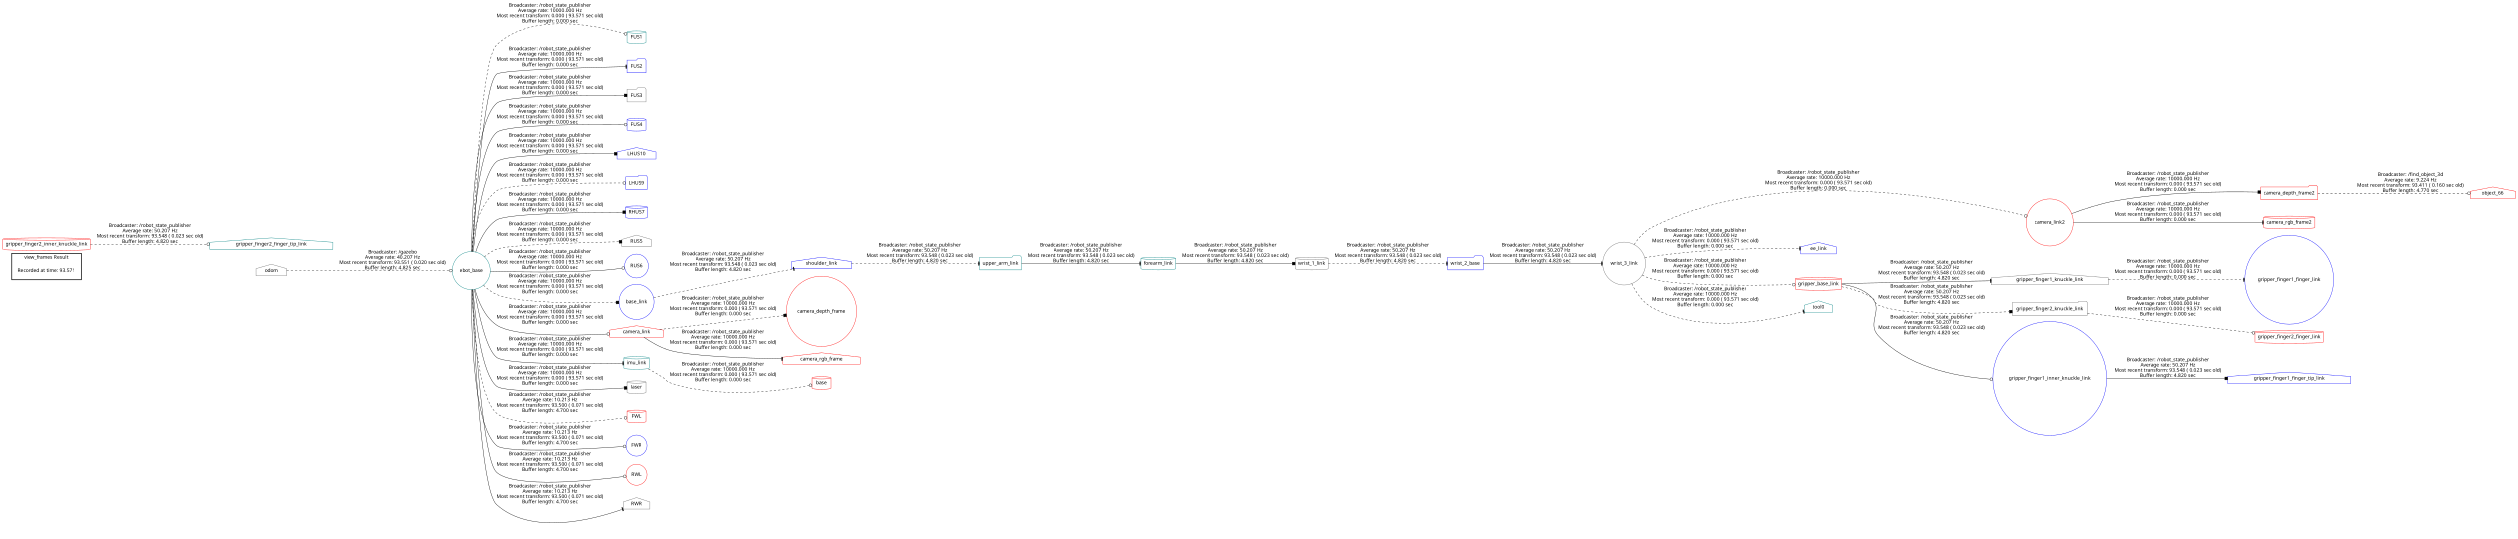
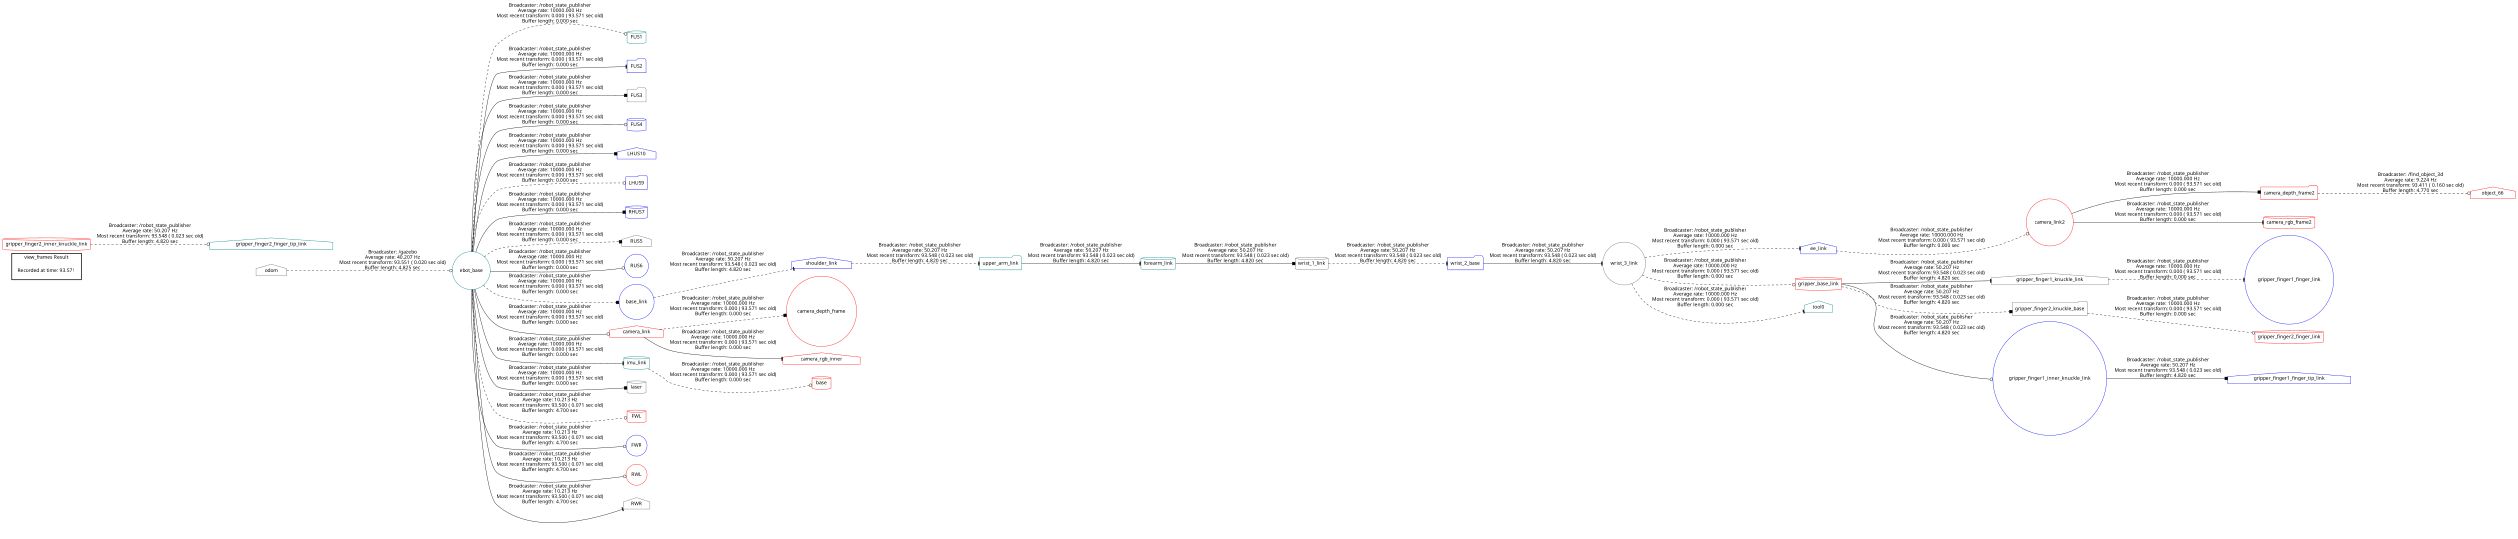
(1824, 191) -> (1932, 254)
(2050, 309) -> (2050, 309)
(822, 359) -> (822, 359)
